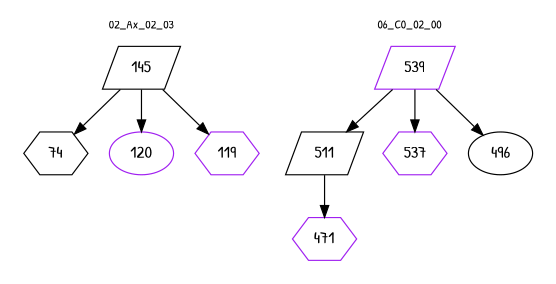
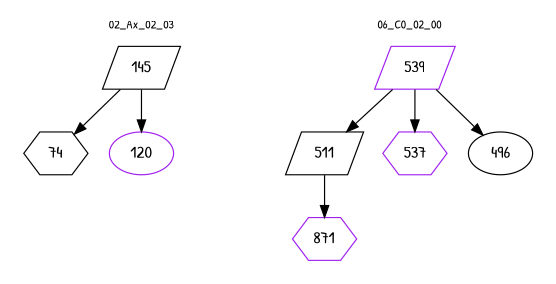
(227, 153) -> none
(325, 239) -> (325, 239)
